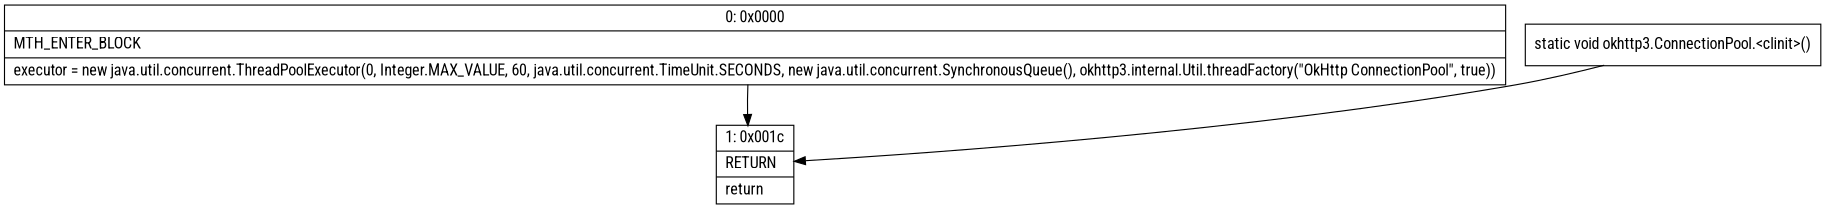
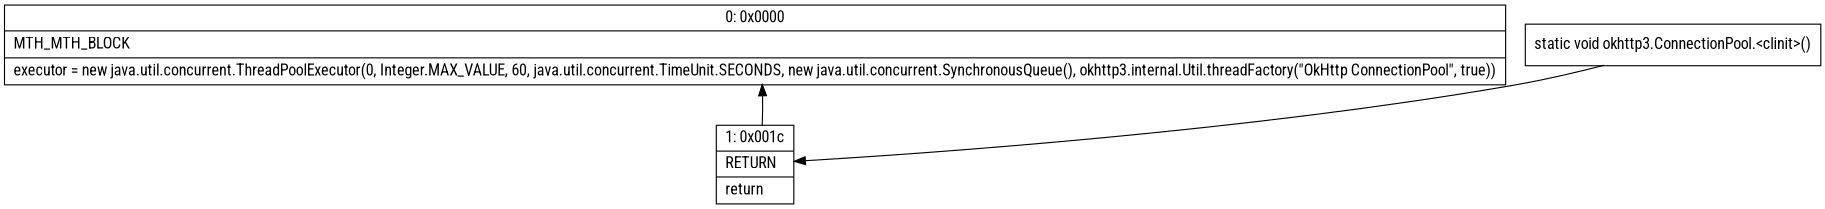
(78, 44) -> (72, 44)
(748, 99) -> (763, 111)
